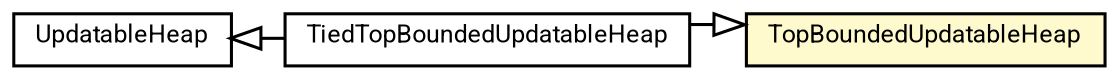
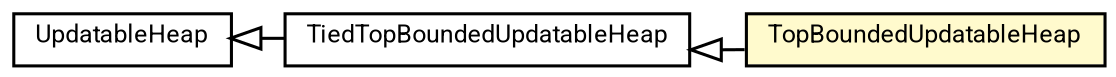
(702, 25) -> (733, 50)
